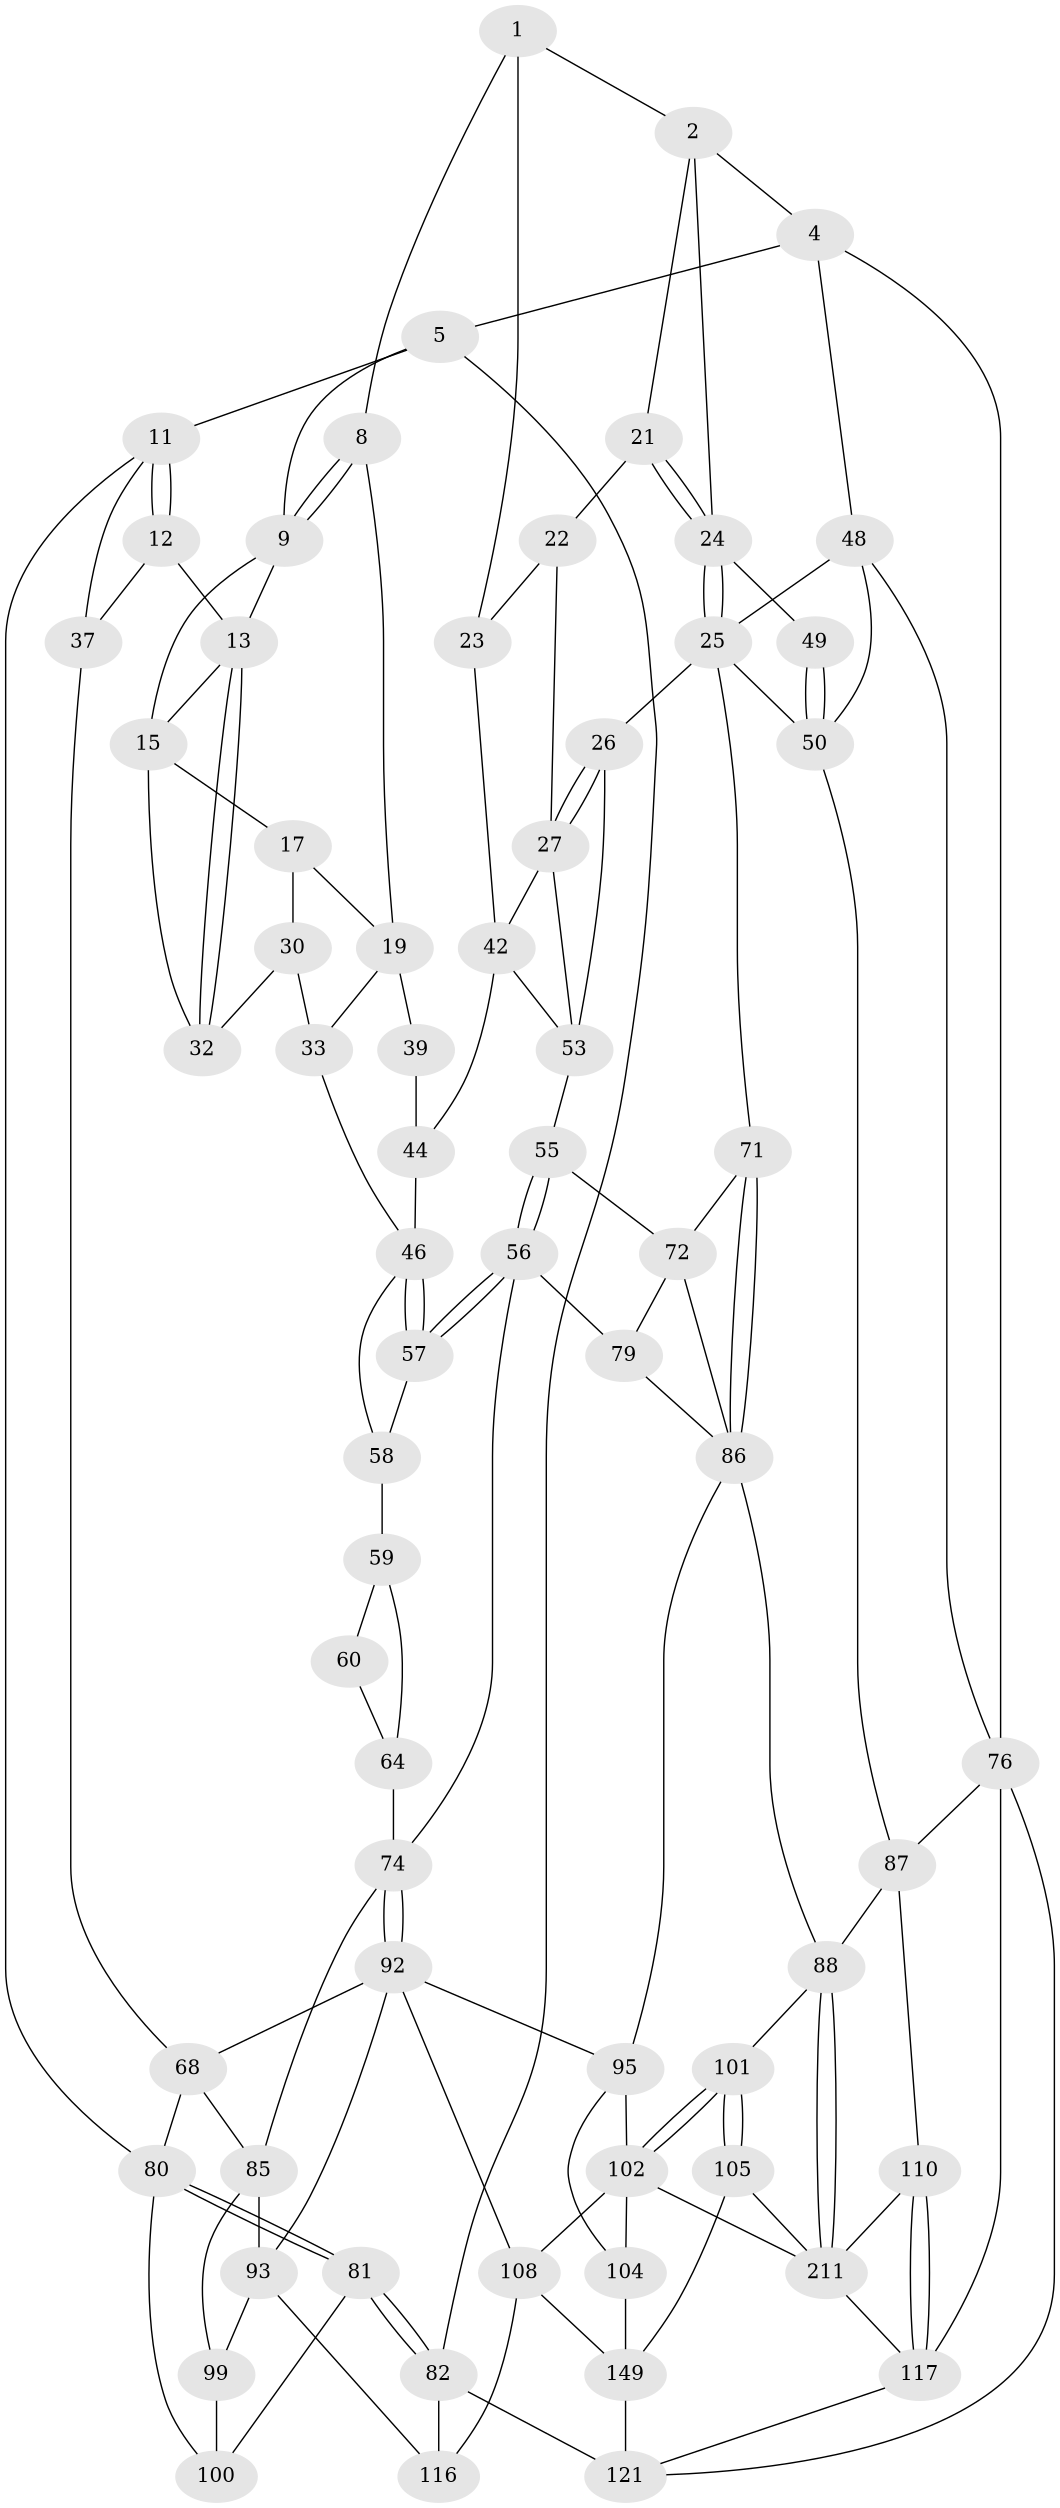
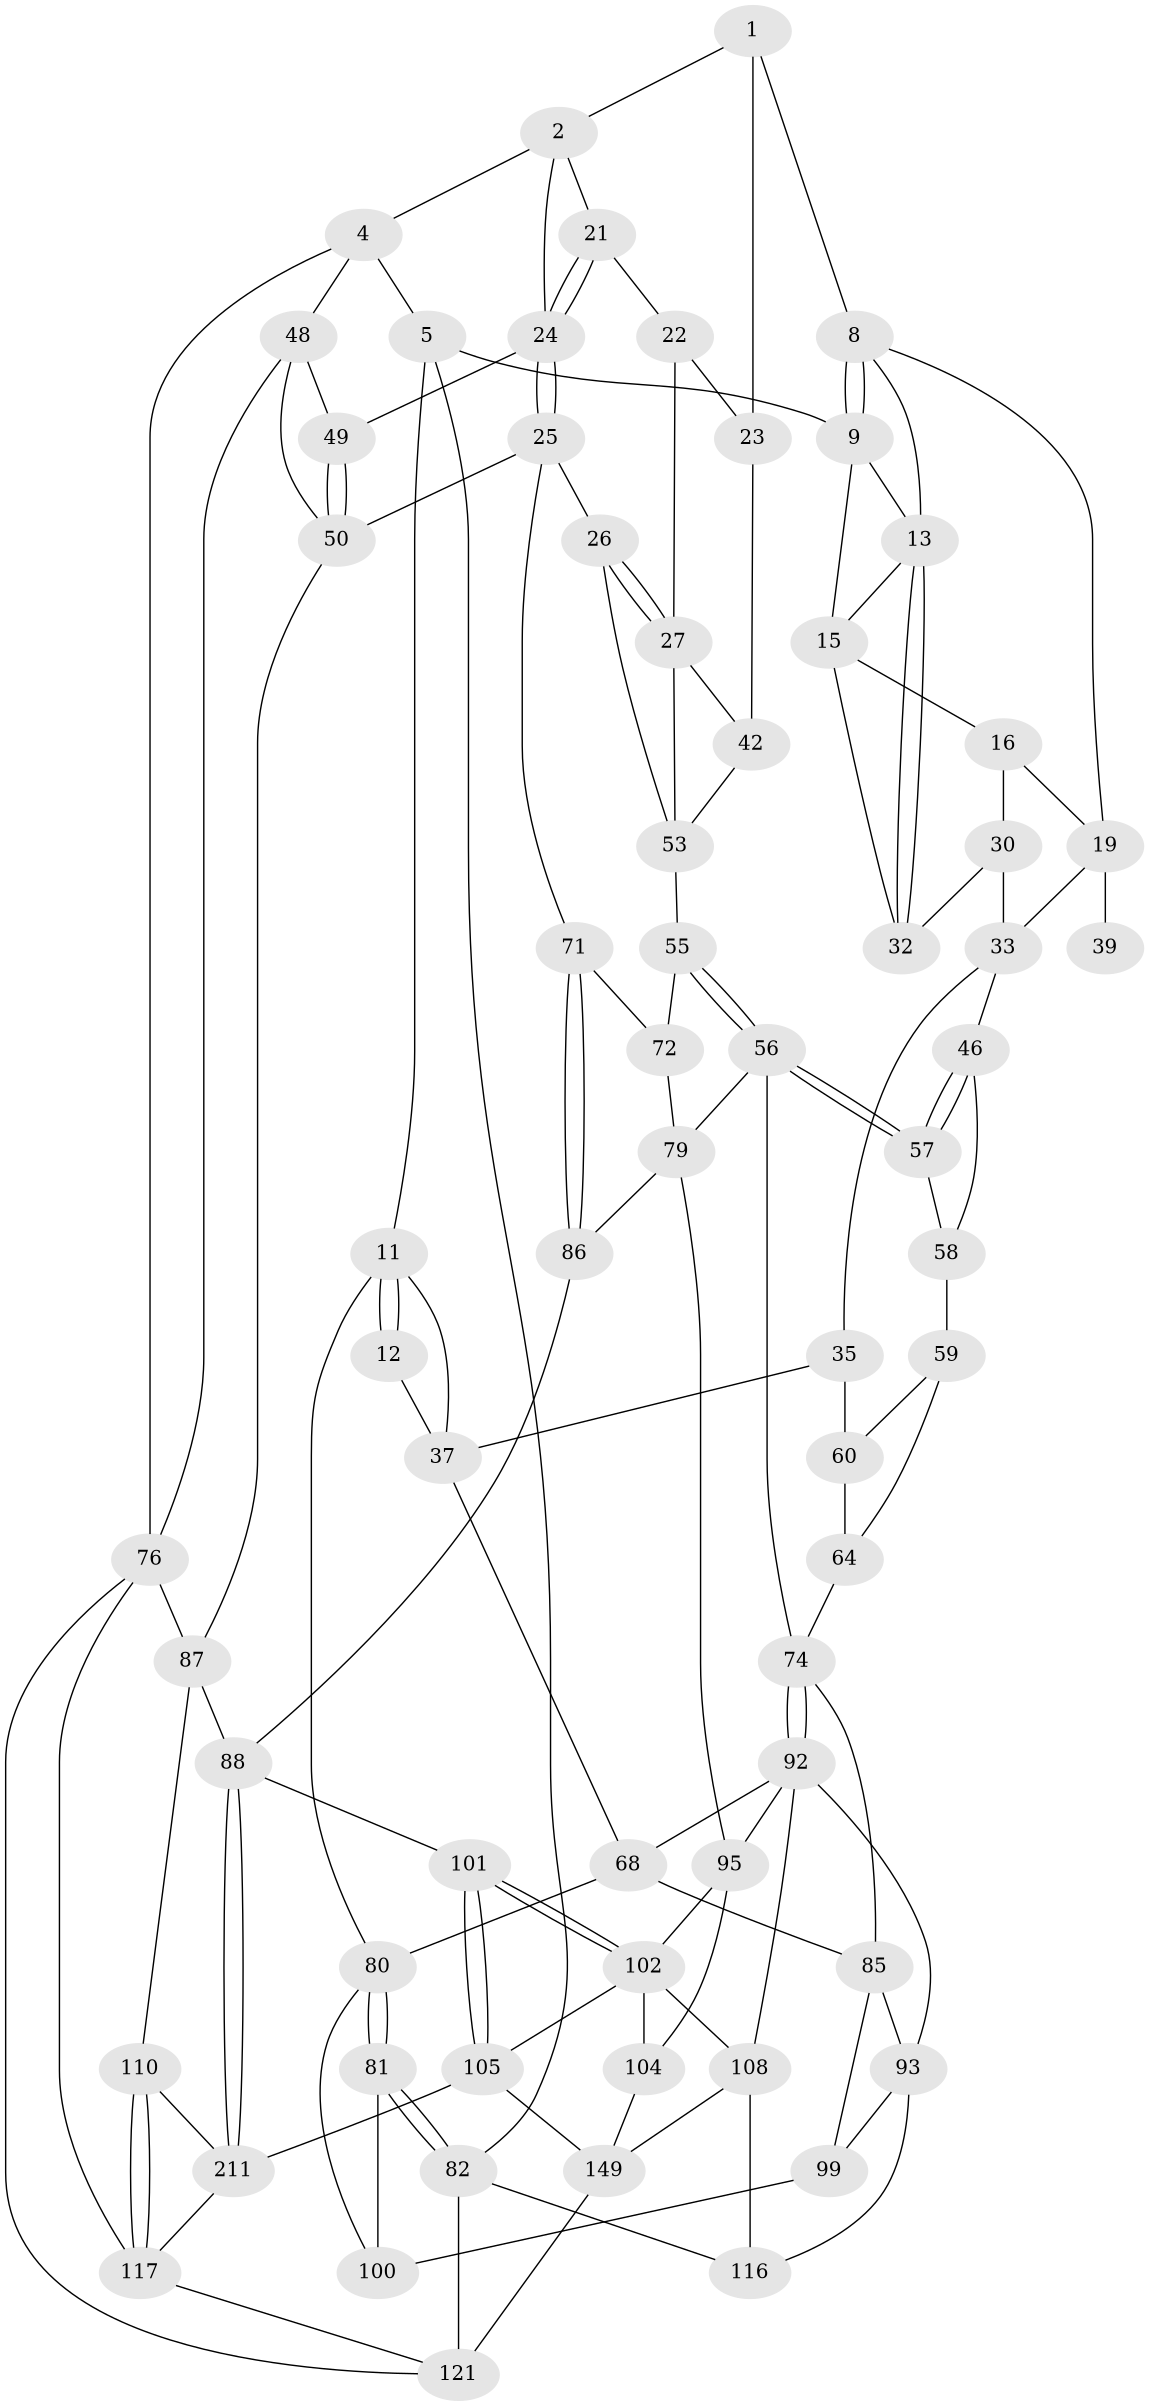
(199, 590) -> (912, 433)
(784, 591) -> (318, 388)
(293, 846) -> (1003, 744)
(416, 1152) -> none
(706, 1356) -> none
none -> (845, 1356)
(664, 1759) -> (701, 1509)
(727, 2222) -> (574, 2012)
